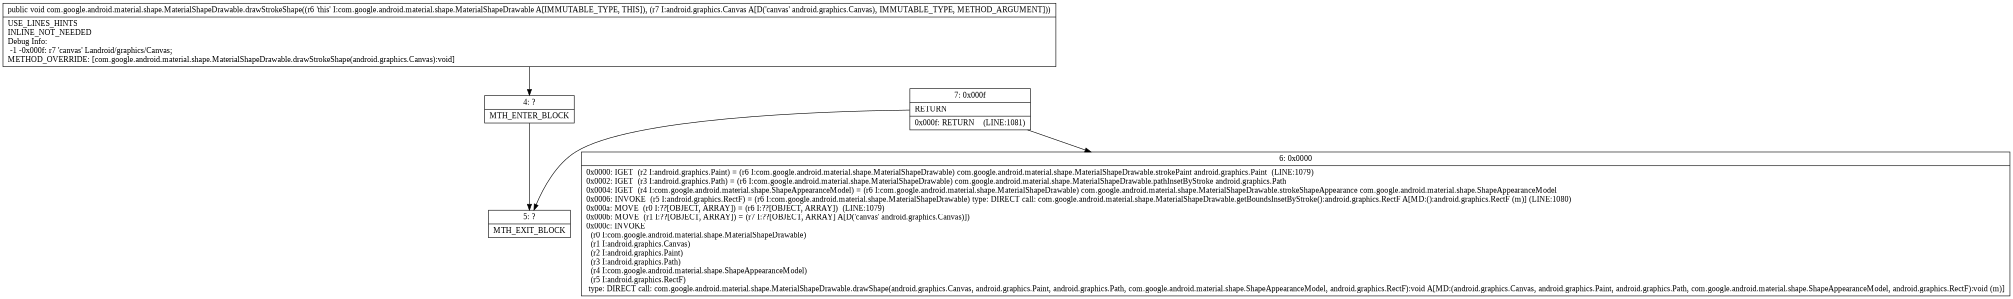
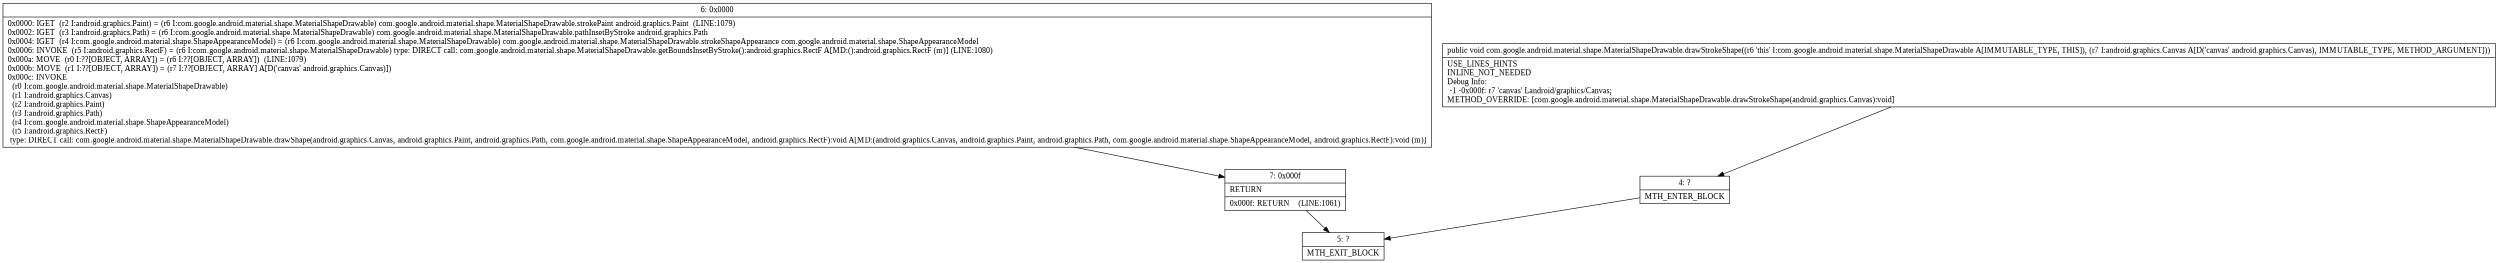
(970, 123) -> (1285, 203)
(1056, 140) -> (1147, 162)
